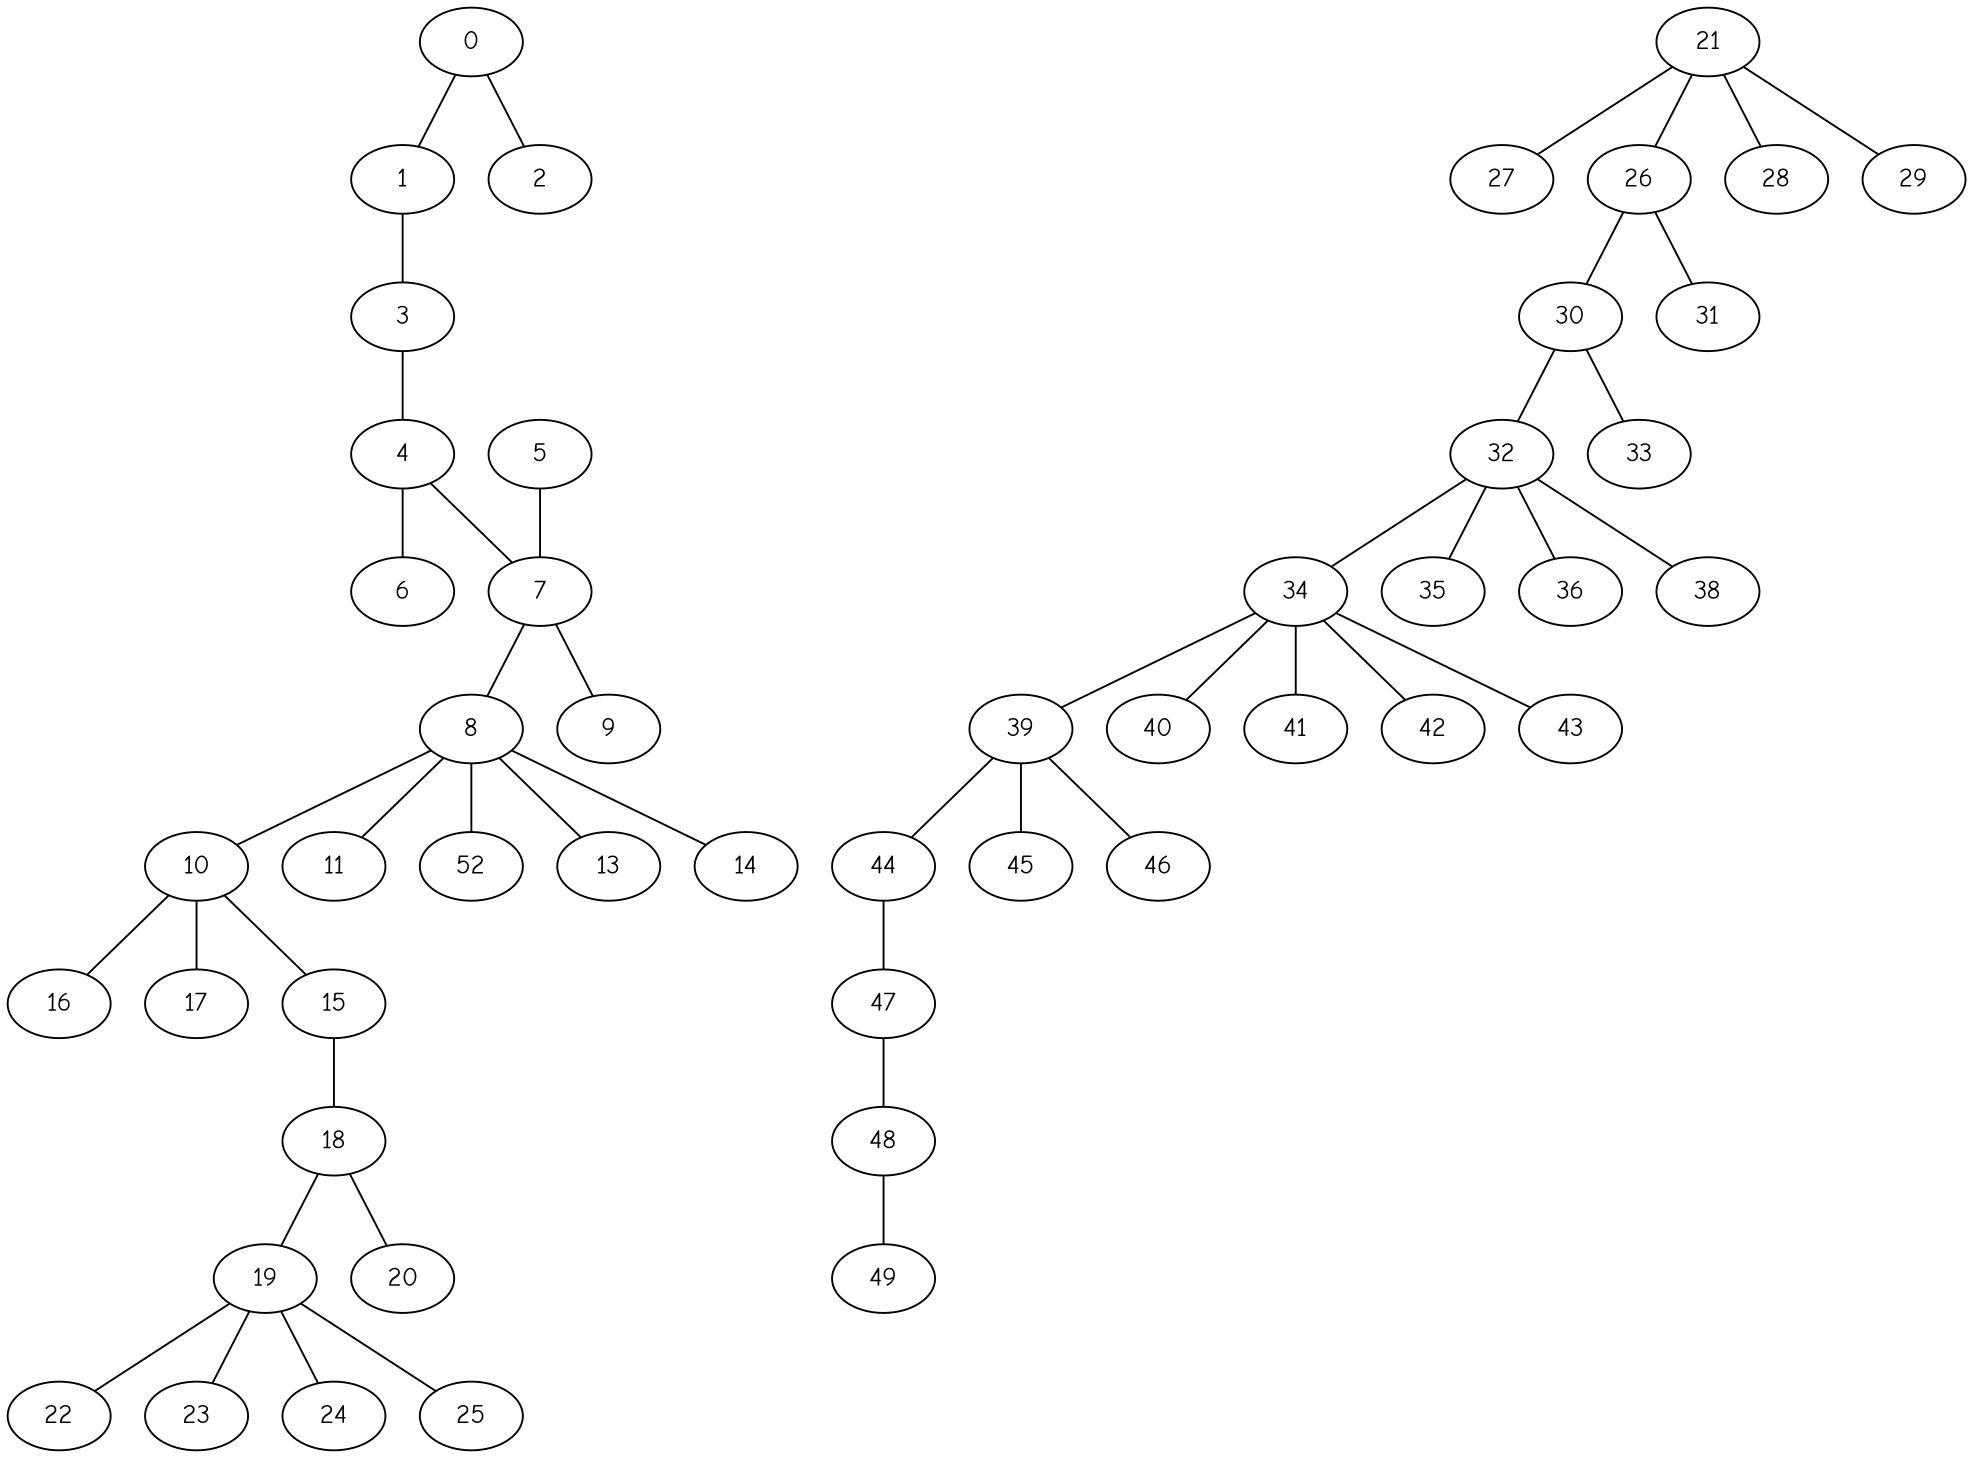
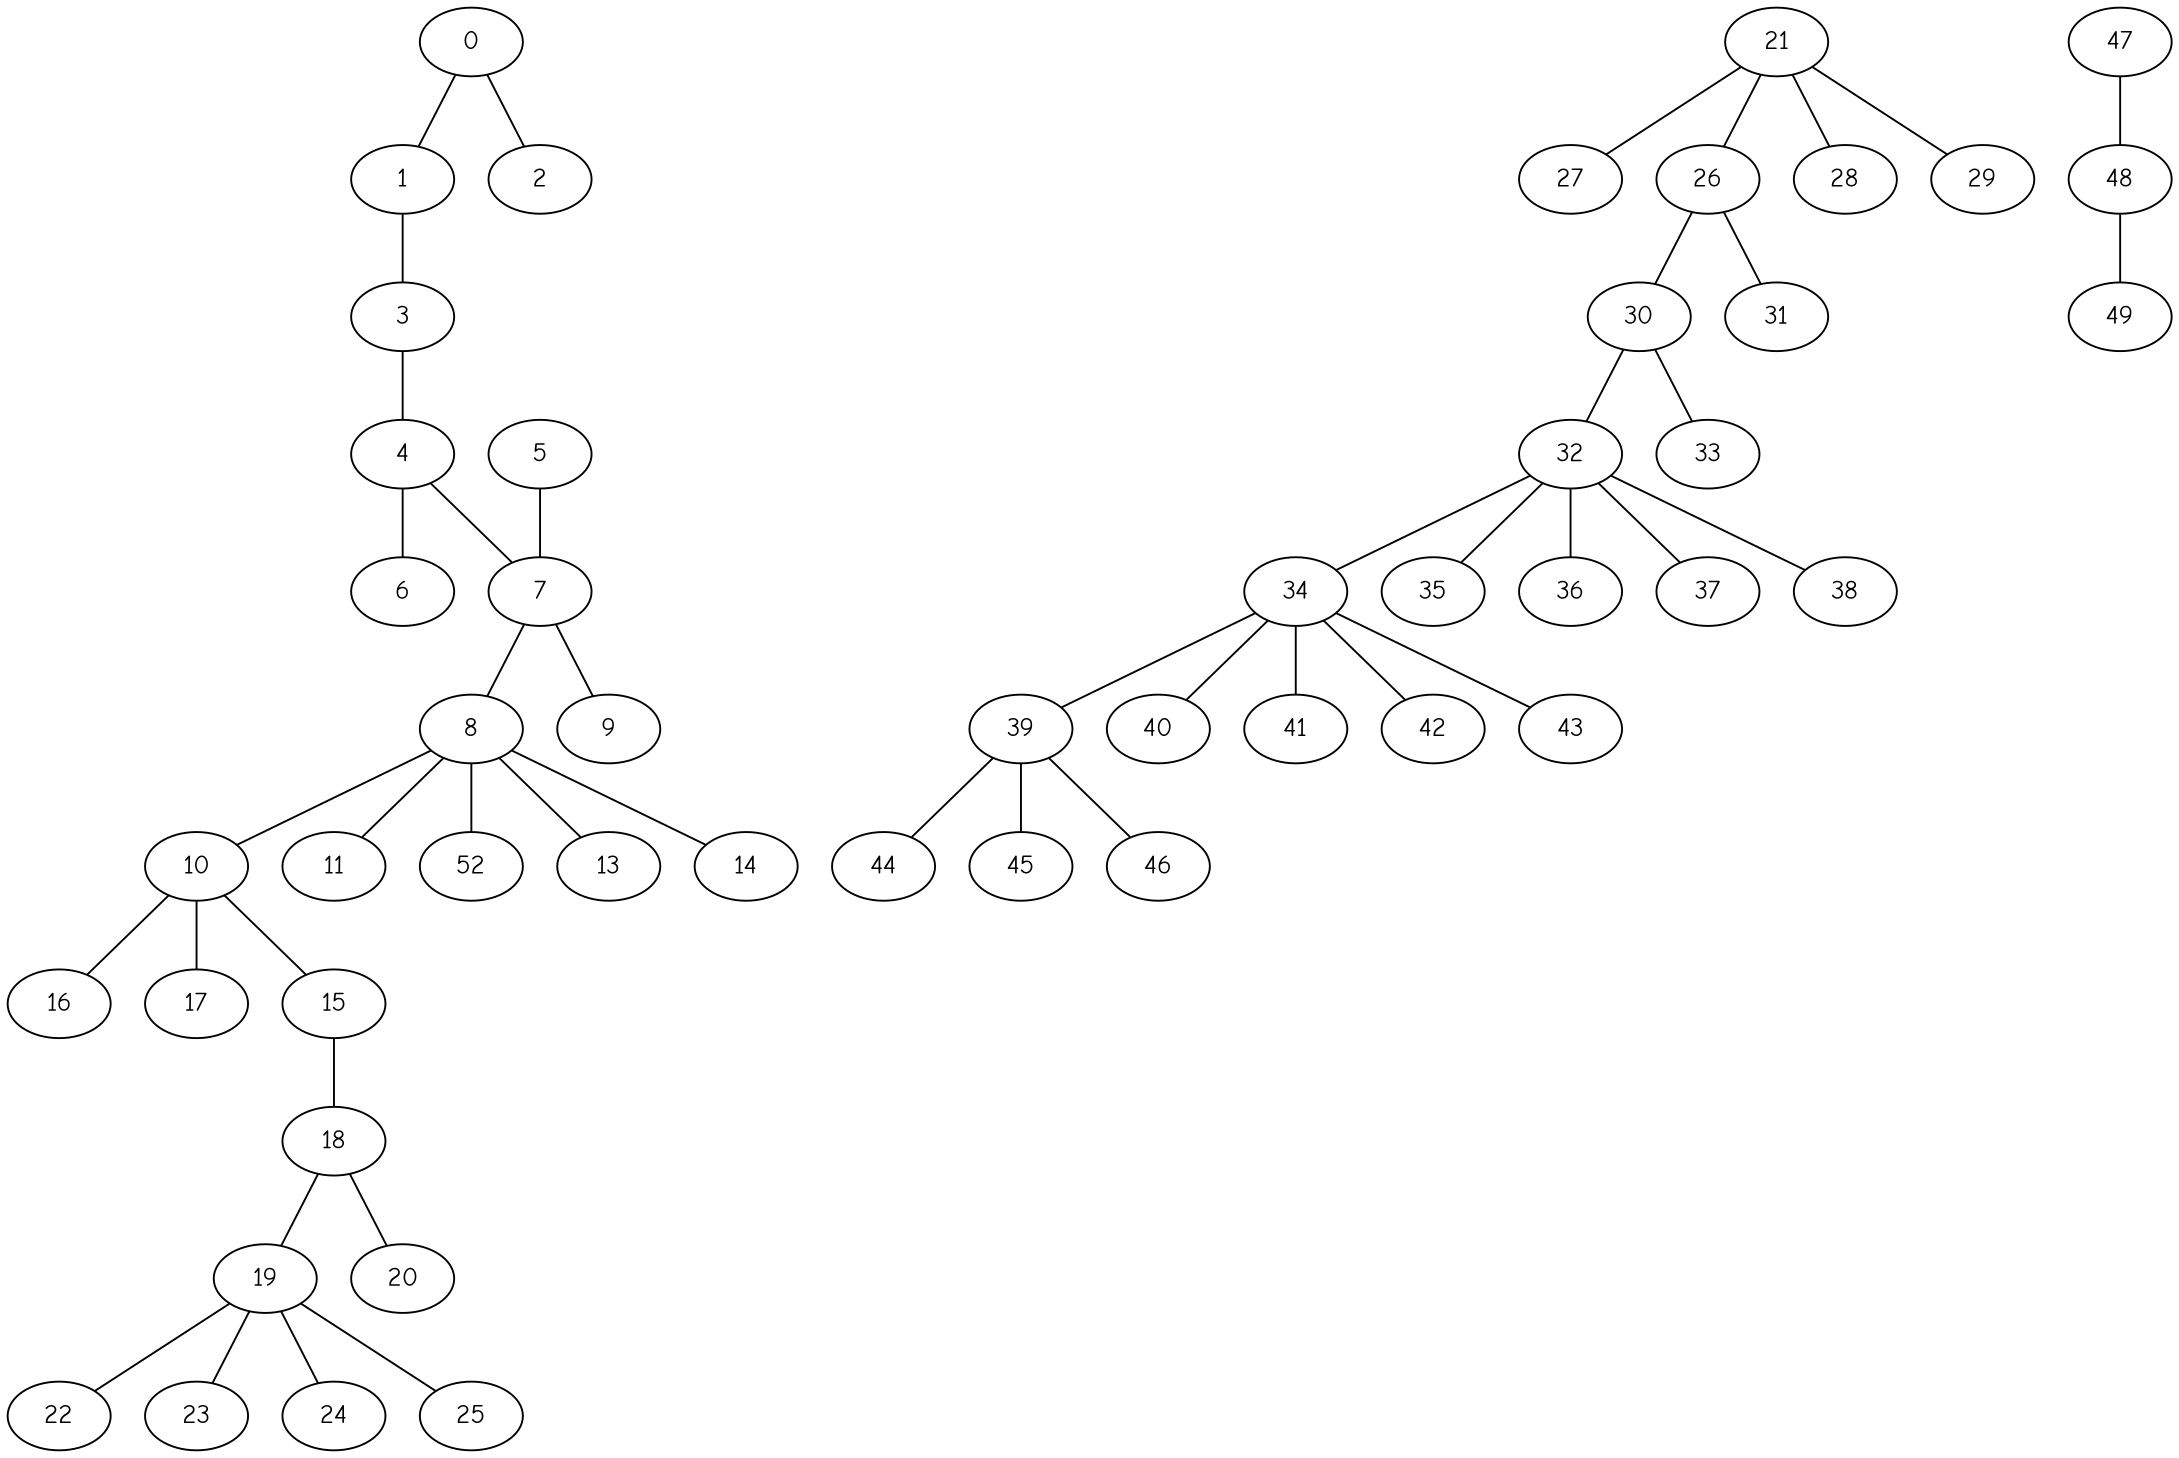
none -> (1708, 592)
(884, 935) -> none
